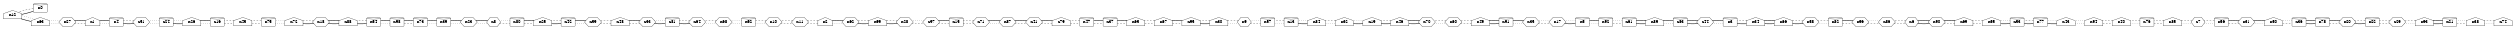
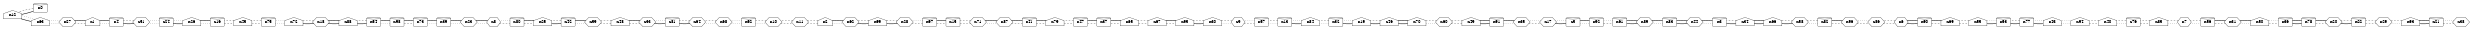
(931, 22) -> (930, 22)
(1034, 22) -> (1029, 22)
(1344, 22) -> (1336, 22)
(1427, 22) -> (1417, 22)
(1655, 22) -> (1645, 22)
(1937, 22) -> (1925, 22)
(2475, 22) -> (2461, 22)
(2503, 22) -> none
